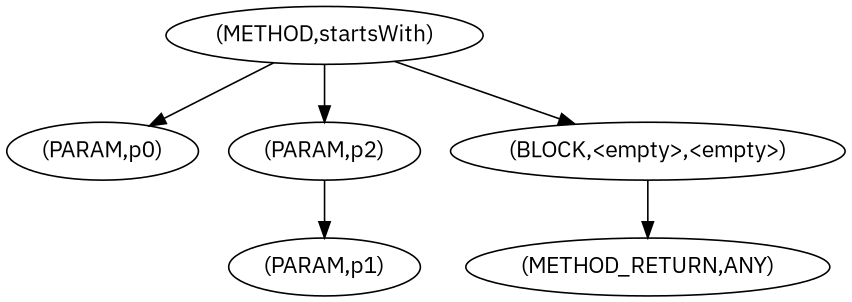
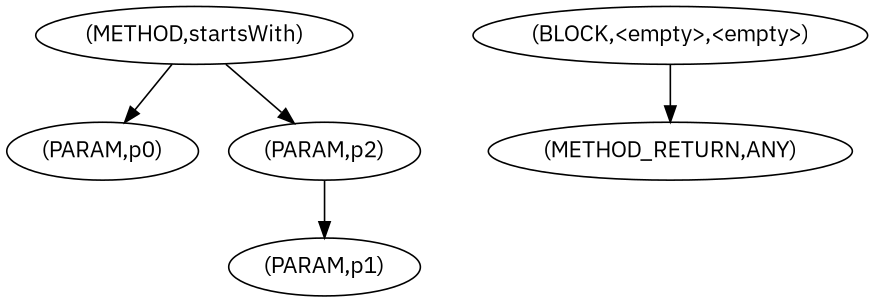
(477, 90) -> none
